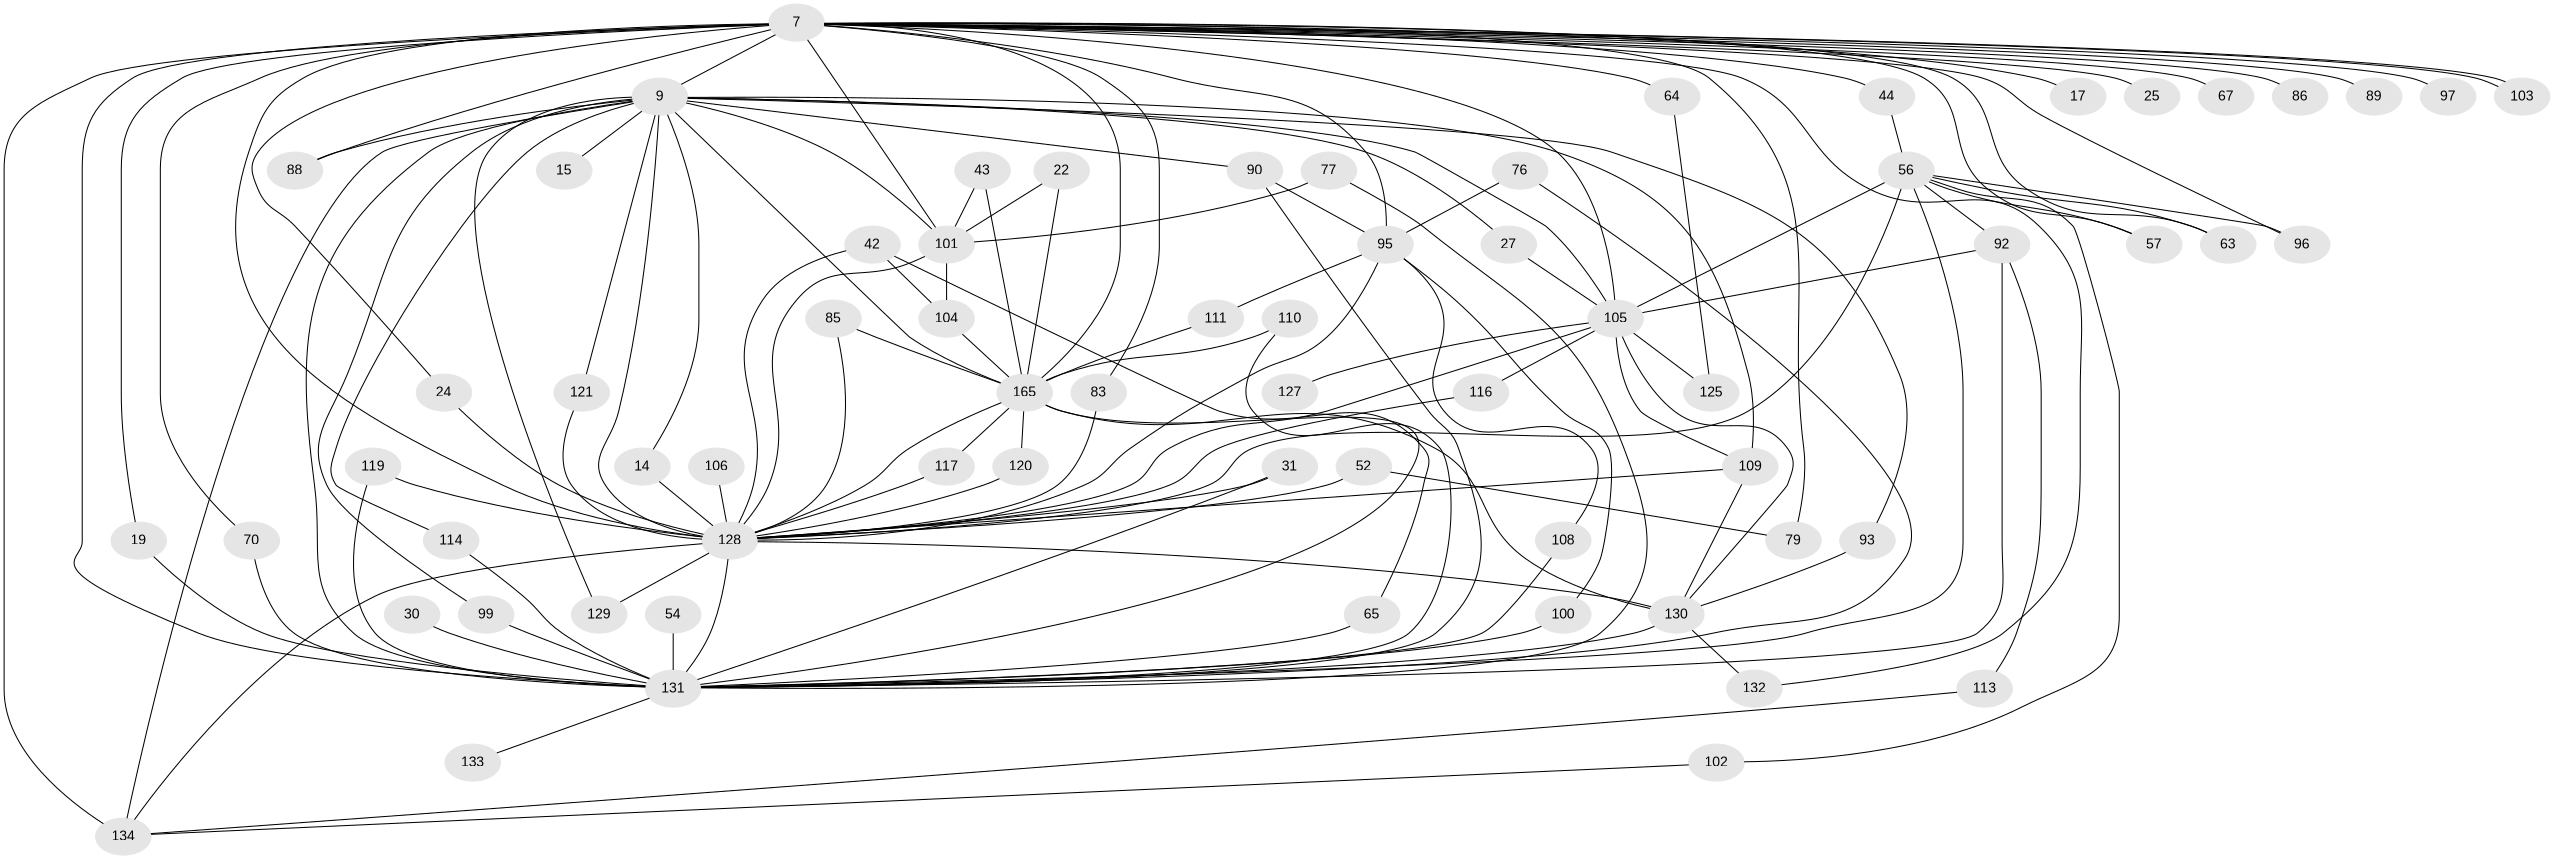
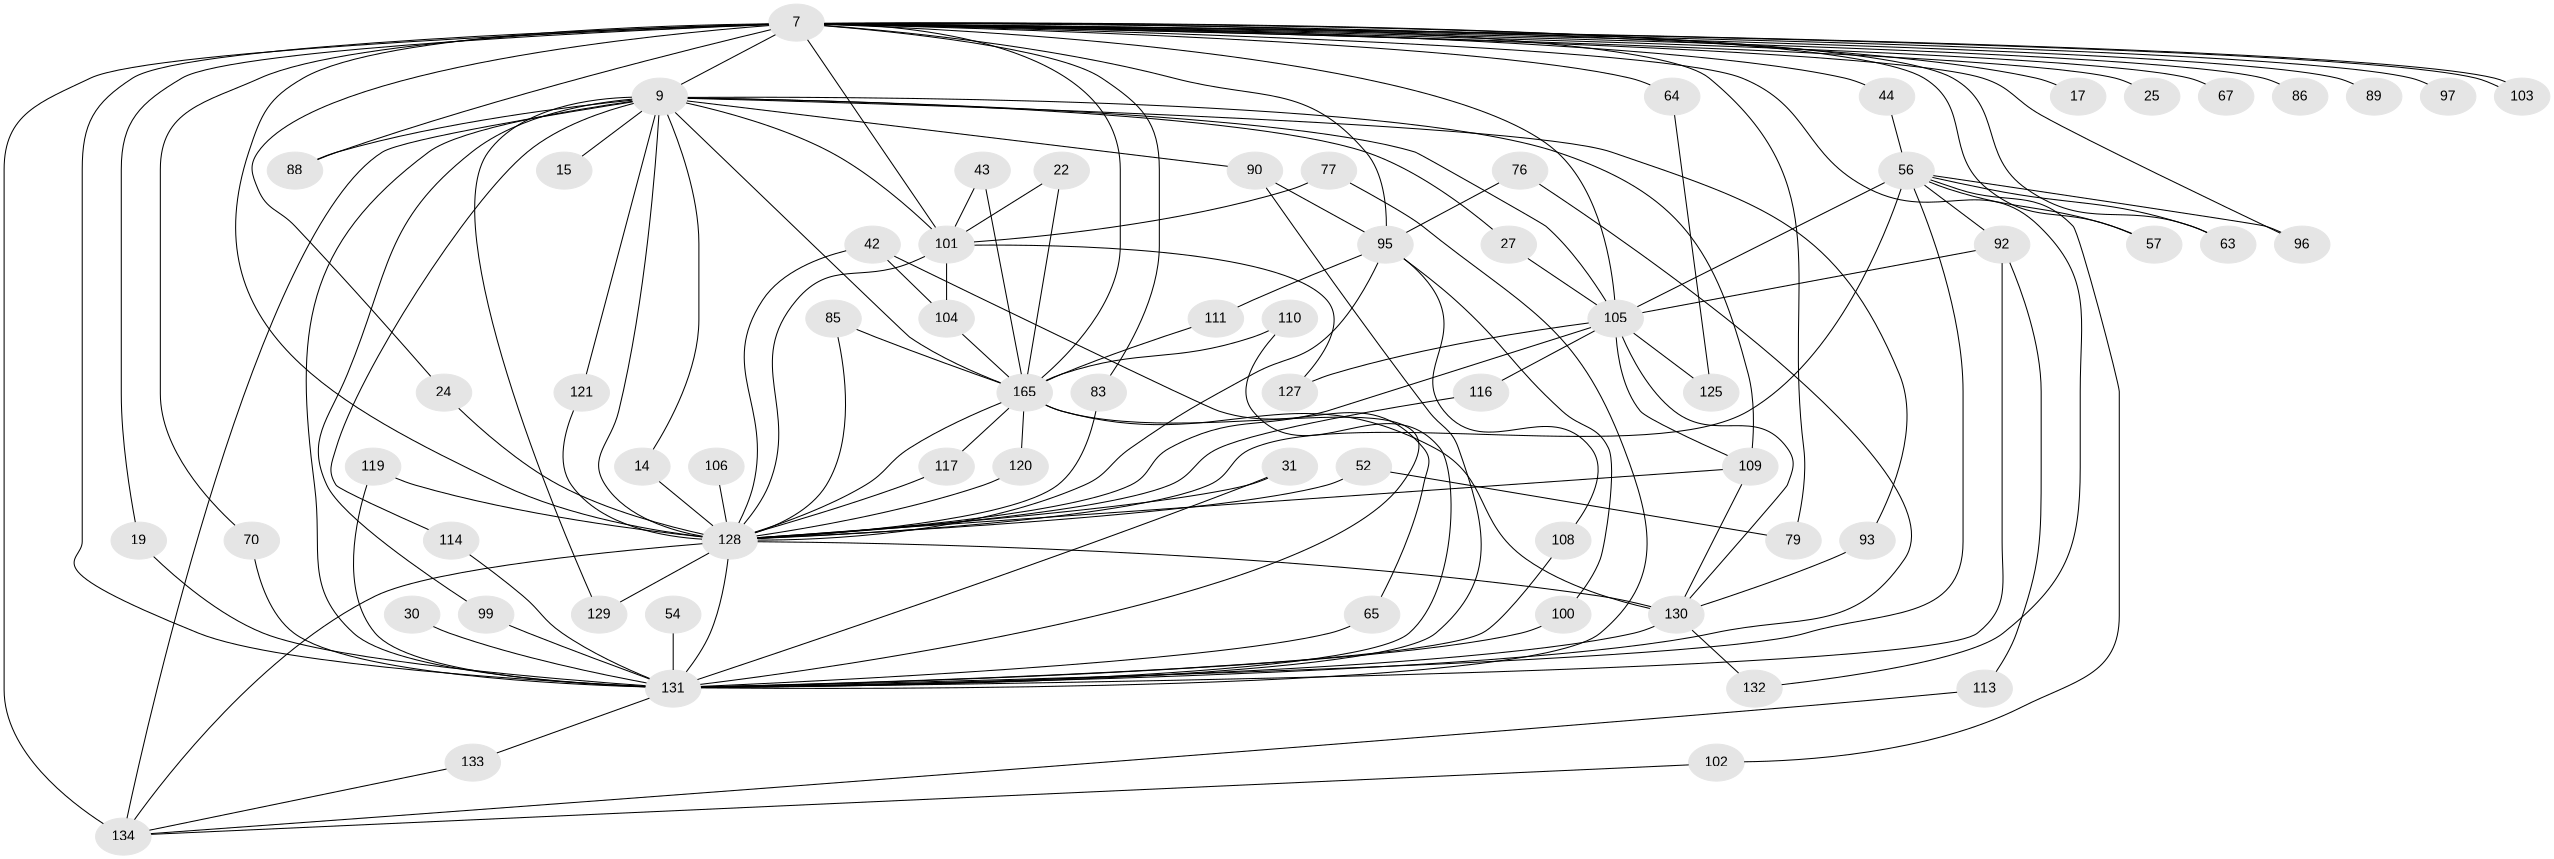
none -> (1198, 257)
none -> (298, 800)
